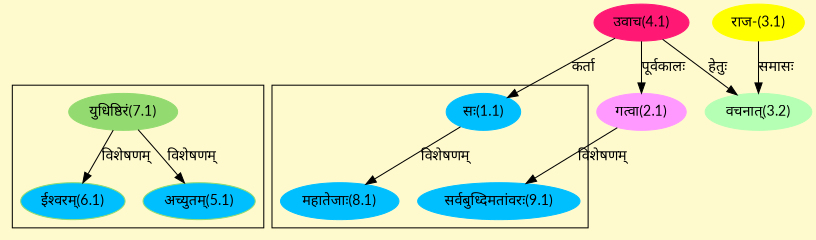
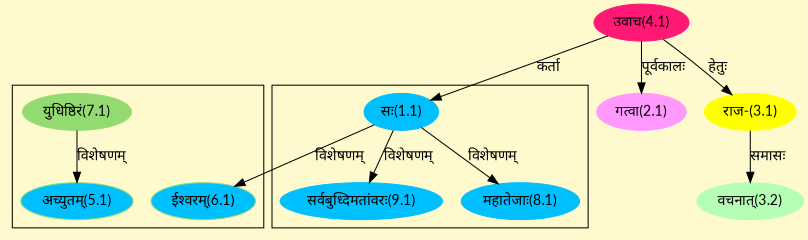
(696, 64) -> (694, 63)
(101, 152) -> (309, 153)
(576, 153) -> (384, 152)
